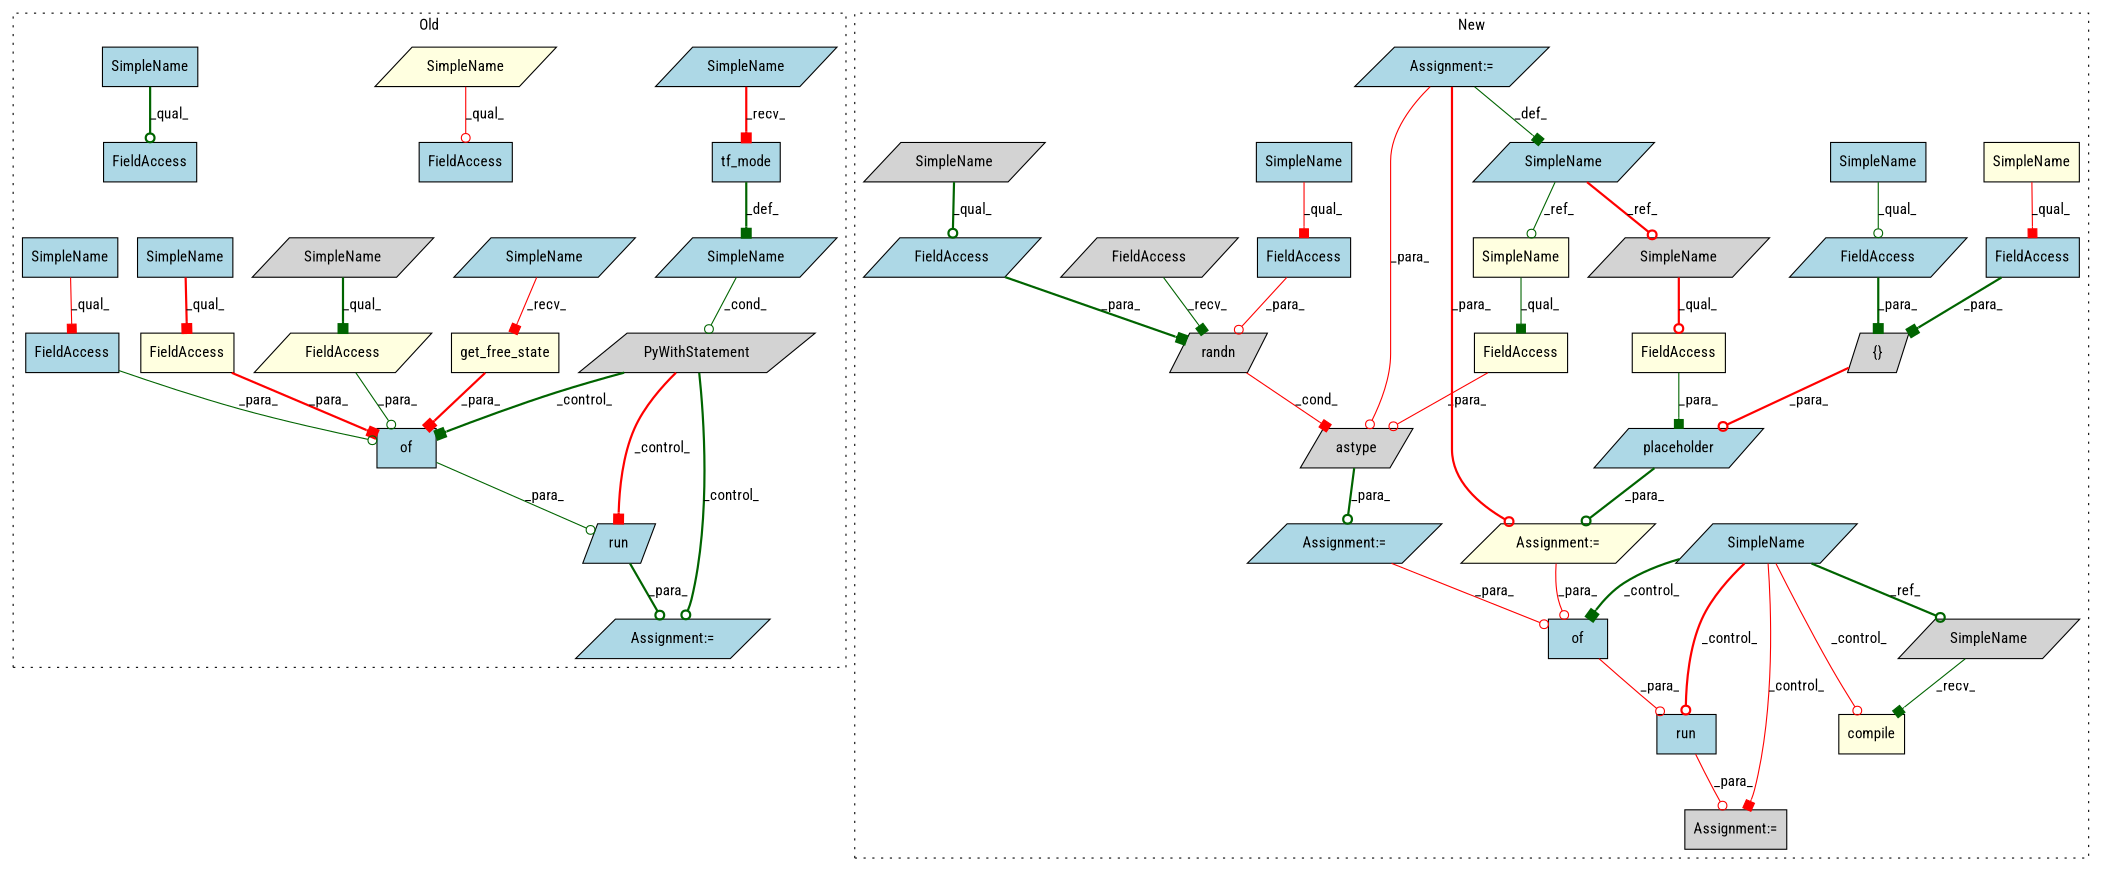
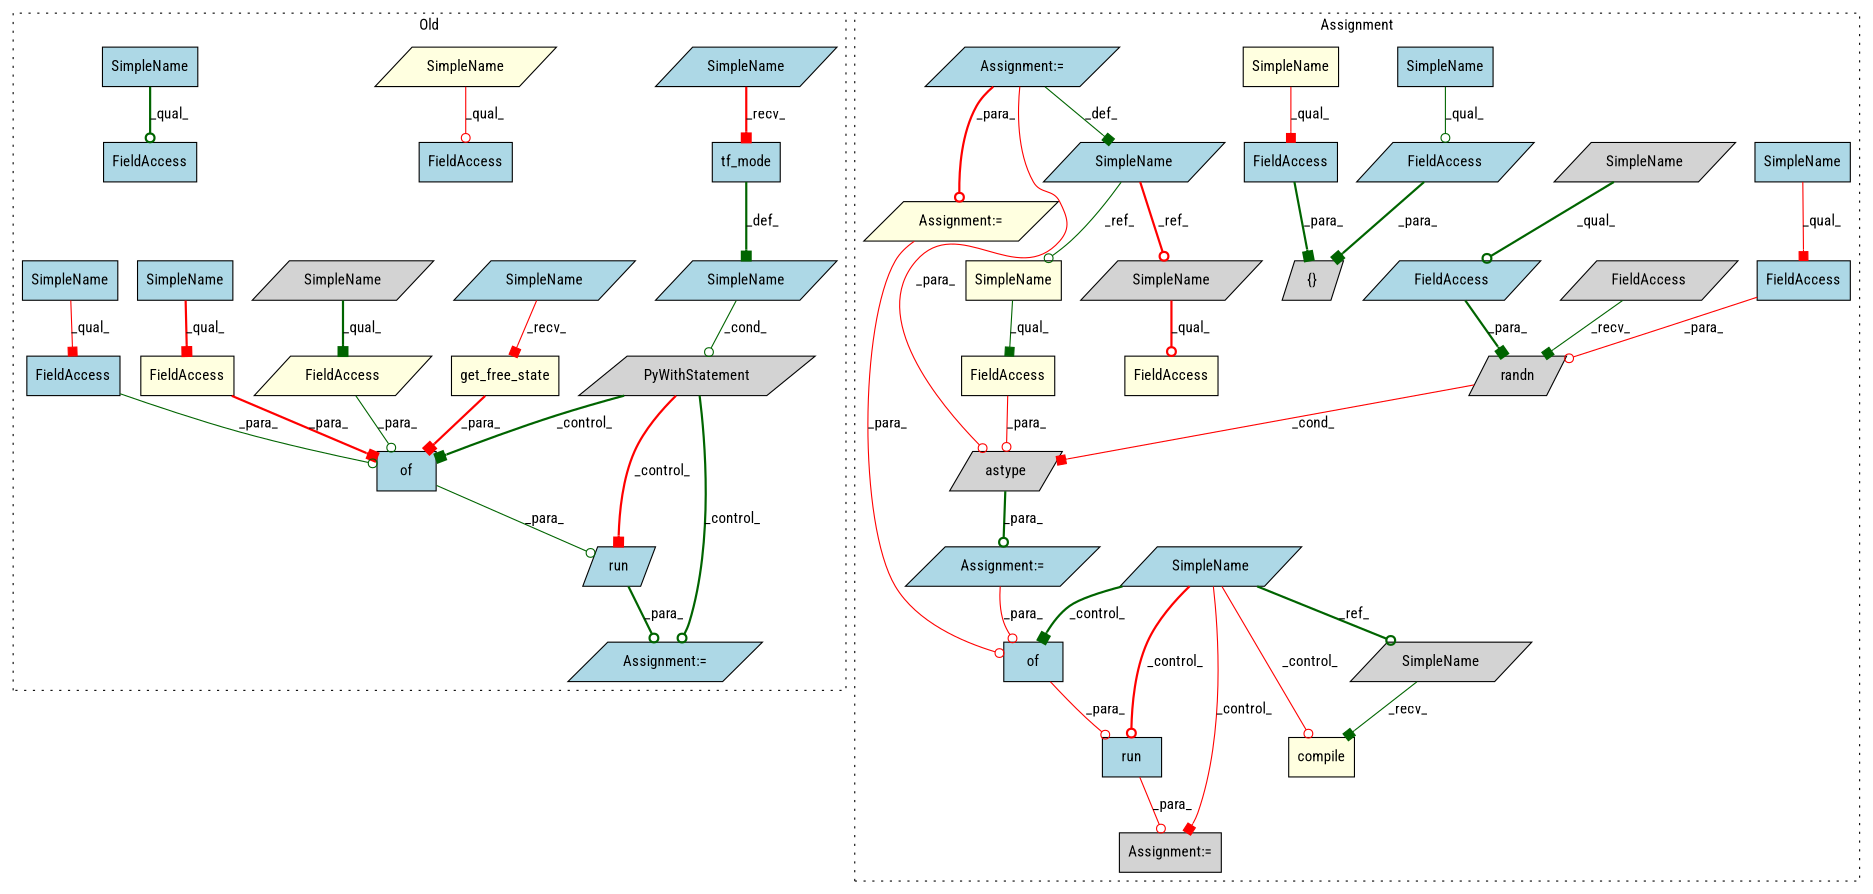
(1472, 26) -> (1357, 26)
(1679, 448) -> none
